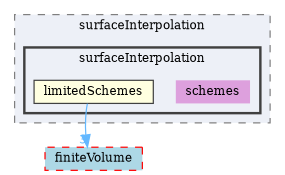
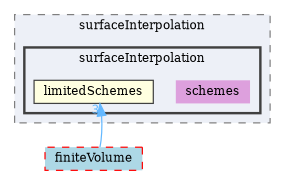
(86, 119) -> (102, 132)
